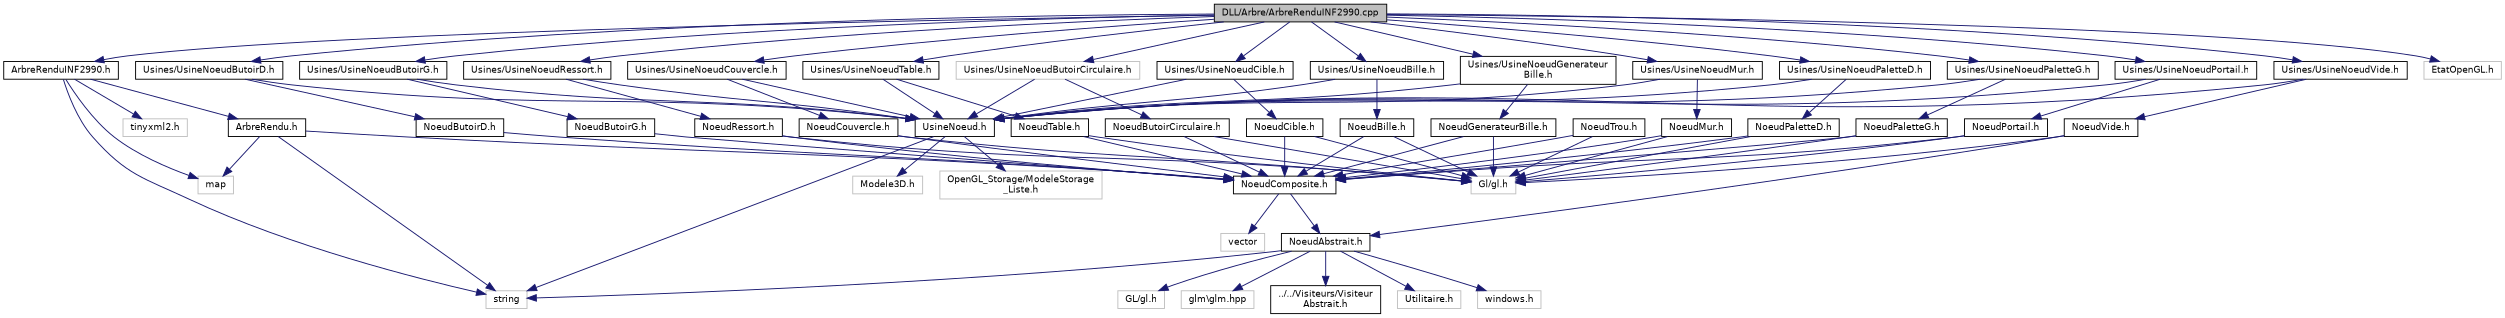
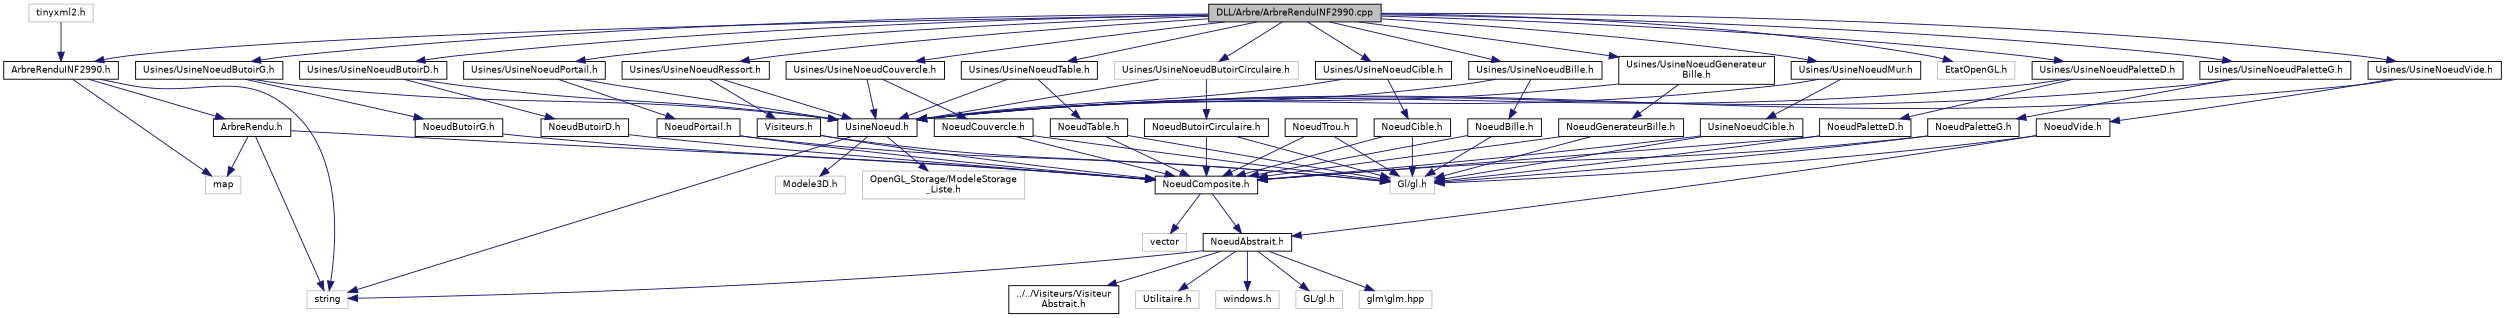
(104, 97) -> (61, 37)
(739, 128) -> (789, 128)
(1697, 128) -> (1752, 128)
